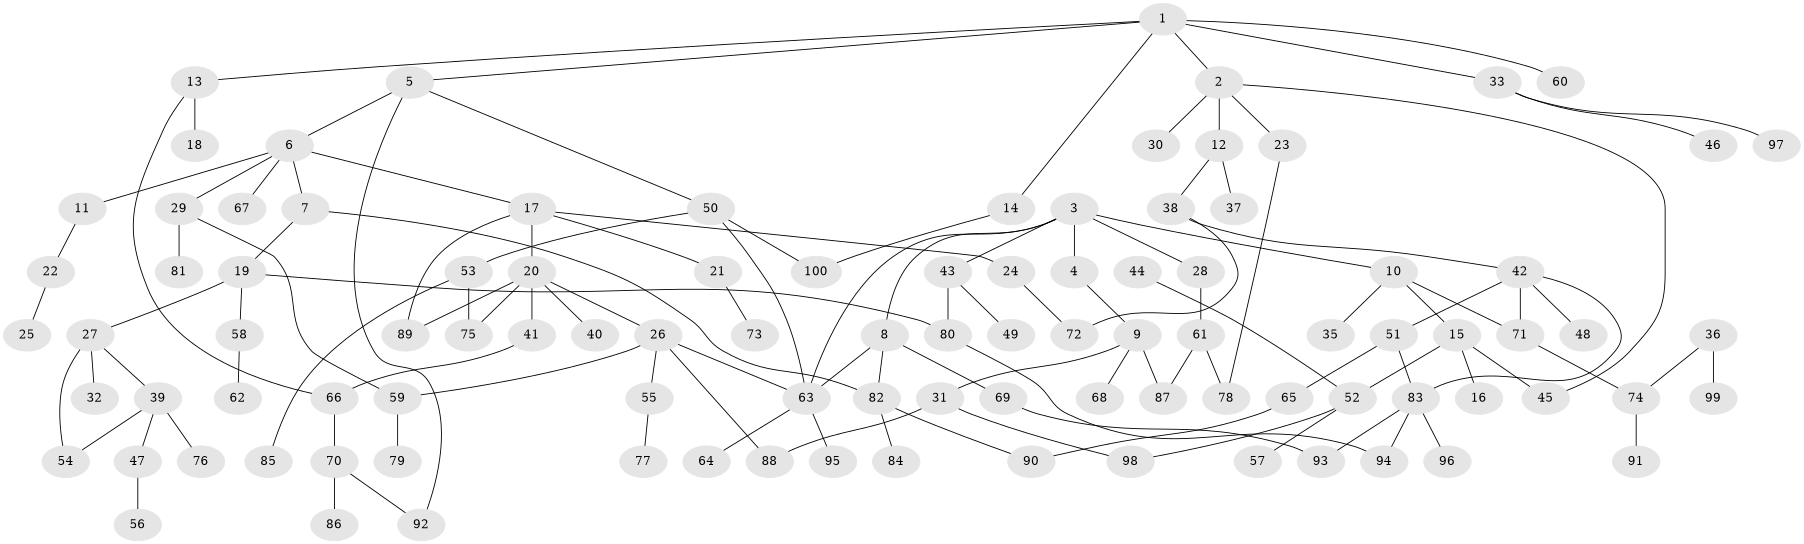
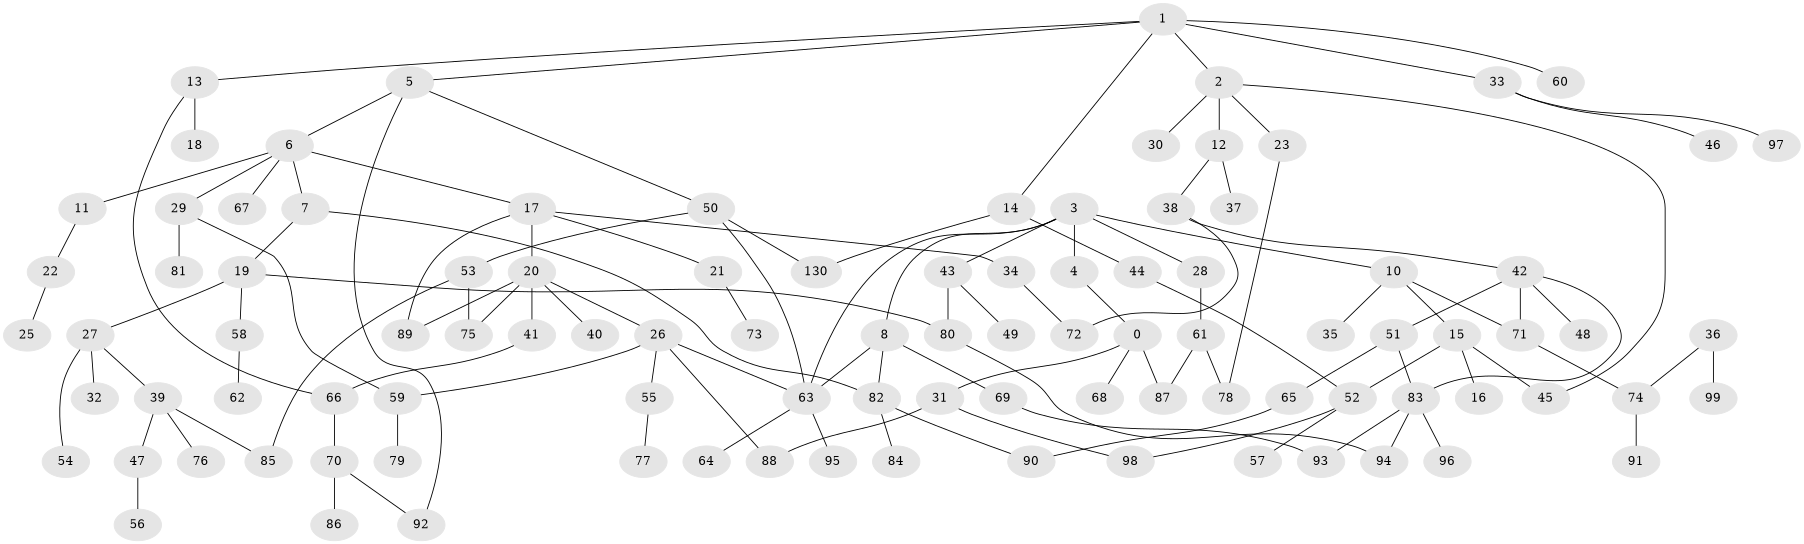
none -> (1068, 237)
(816, 272) -> (816, 272)
(1011, 272) -> (1011, 272)
(1138, 335) -> (1138, 335)
(112, 430) -> (213, 430)
